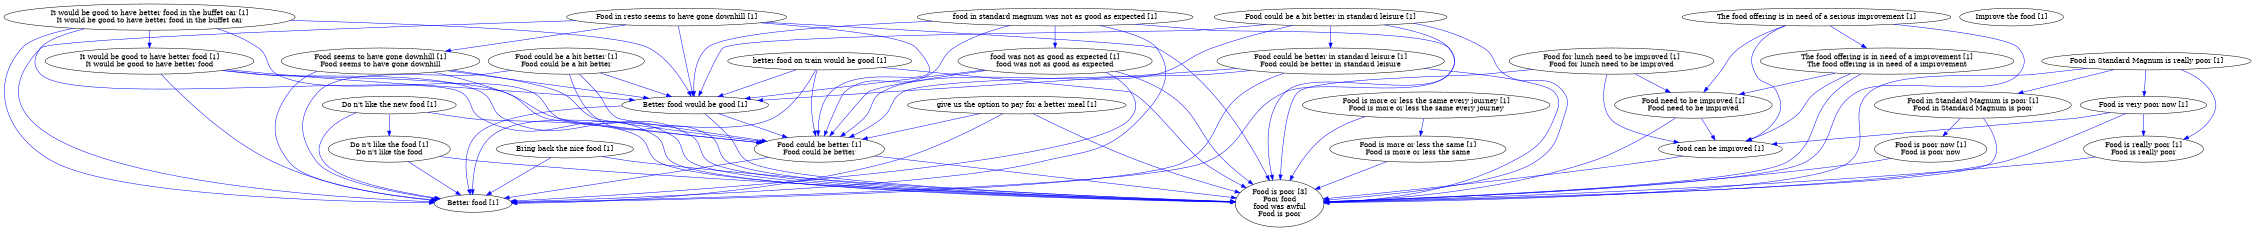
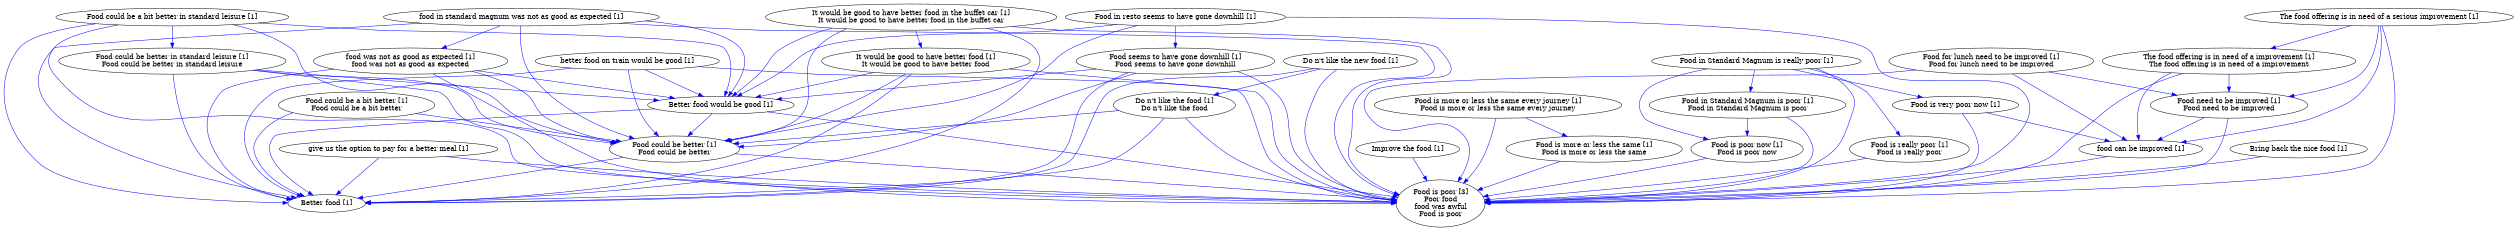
(62, 44) -> none
(634, 84) -> none
none -> (1640, 103)
(2143, 122) -> none
(924, 126) -> (919, 128)
(754, 170) -> (1419, 167)
(521, 175) -> none
